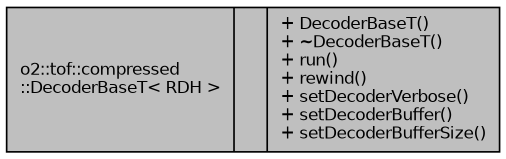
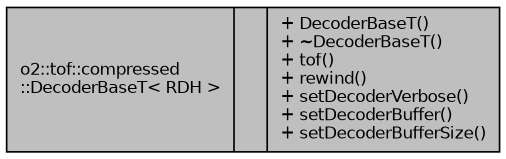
(310, 61) -> (308, 61)
